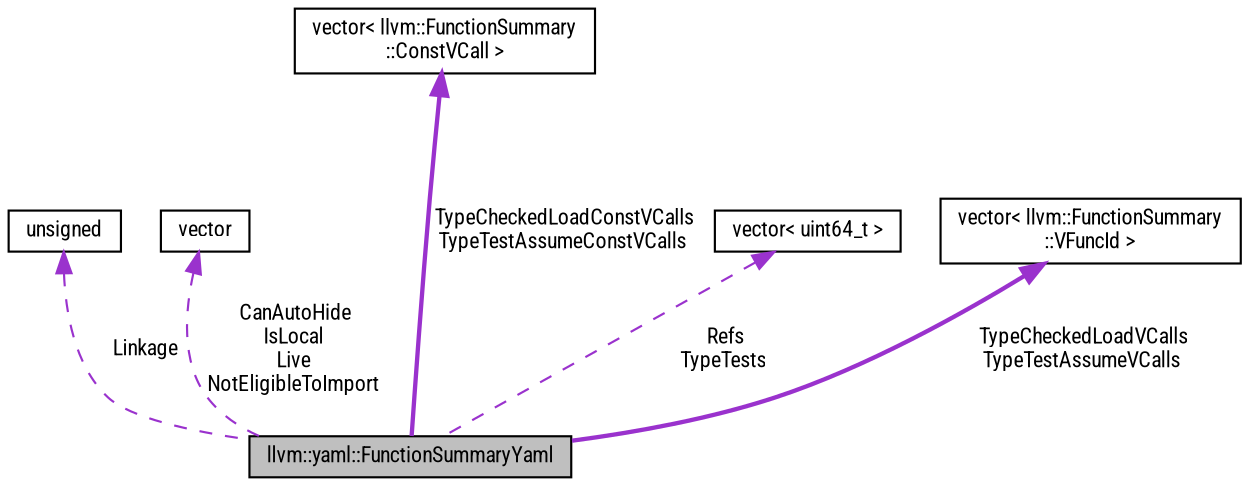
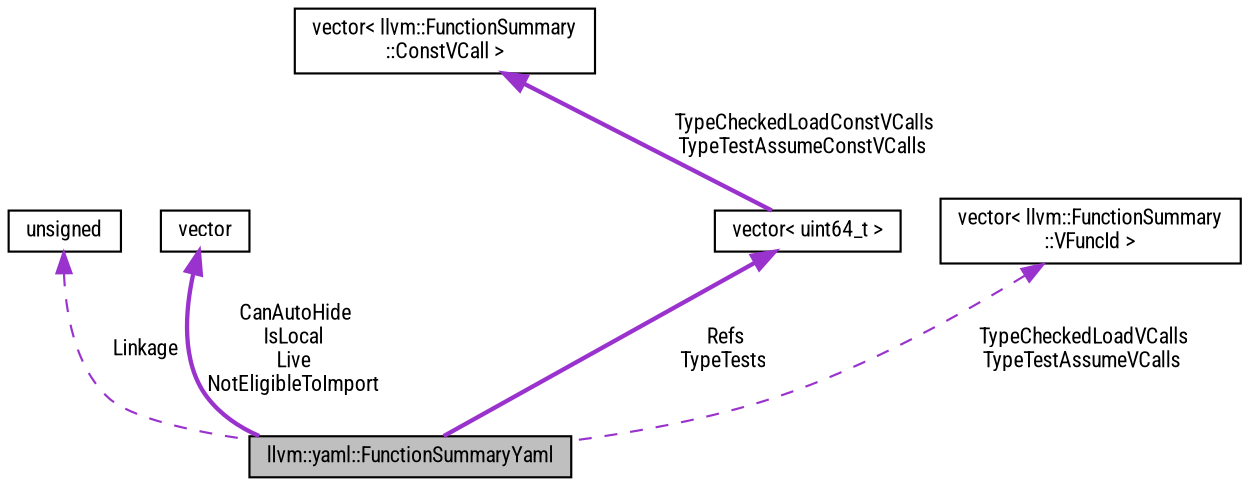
(424, 266) -> (648, 147)
(599, 349) -> (599, 349)
(193, 369) -> (193, 369)
(808, 386) -> (808, 386)
